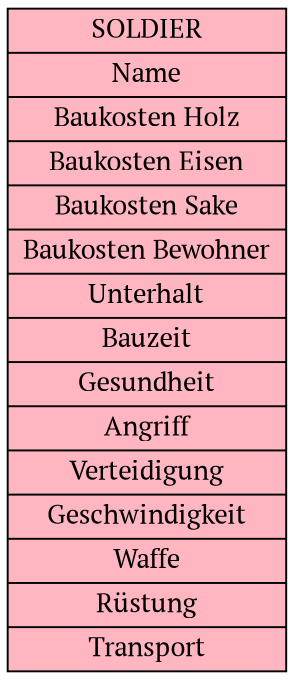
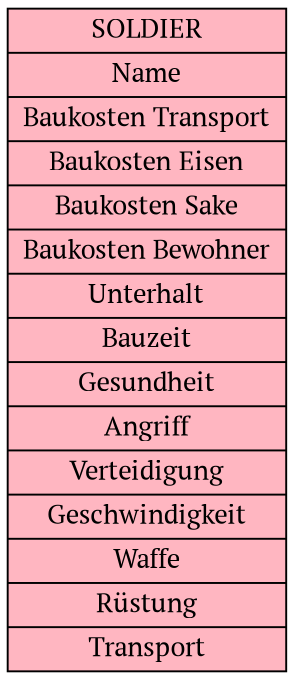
(147, 118) -> (147, 118)
